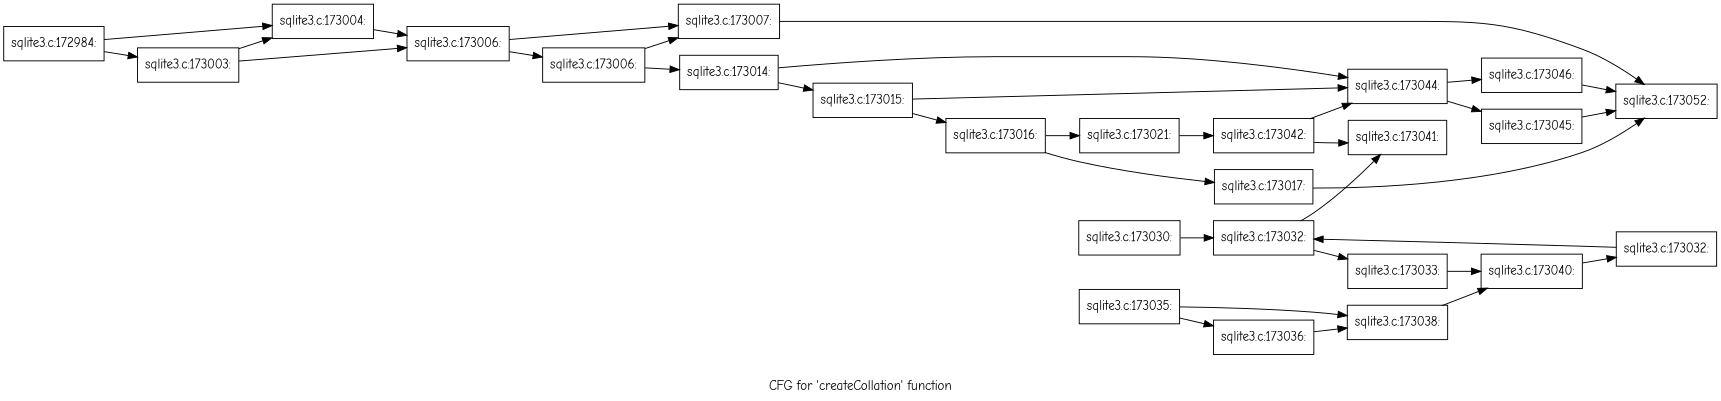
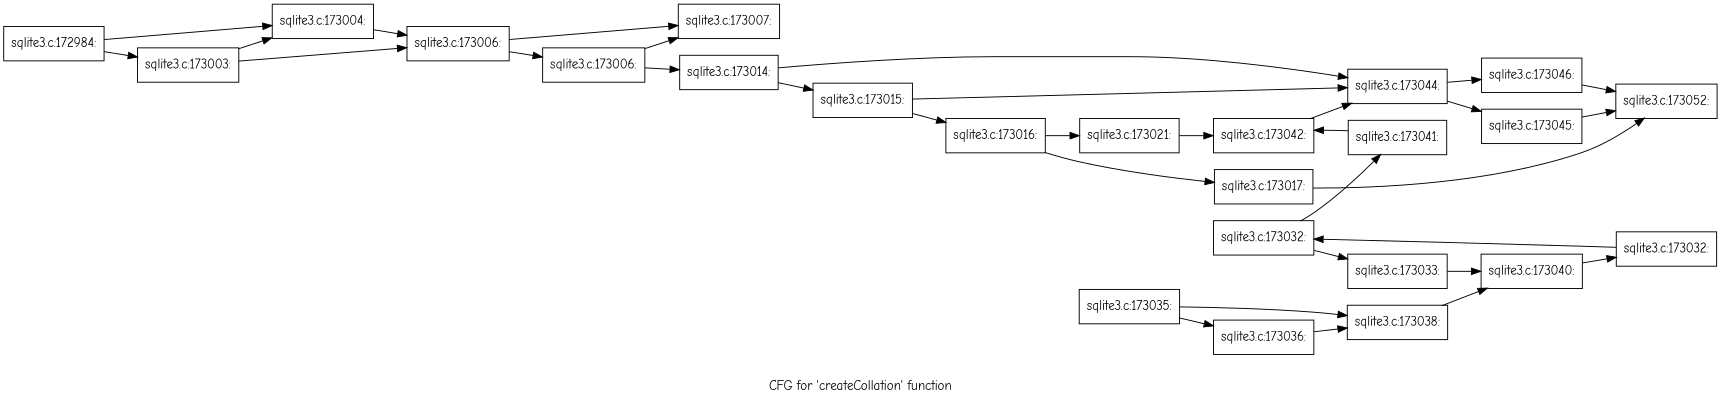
(1214, 21) -> none
(1326, 143) -> (1336, 130)
(1129, 238) -> none
